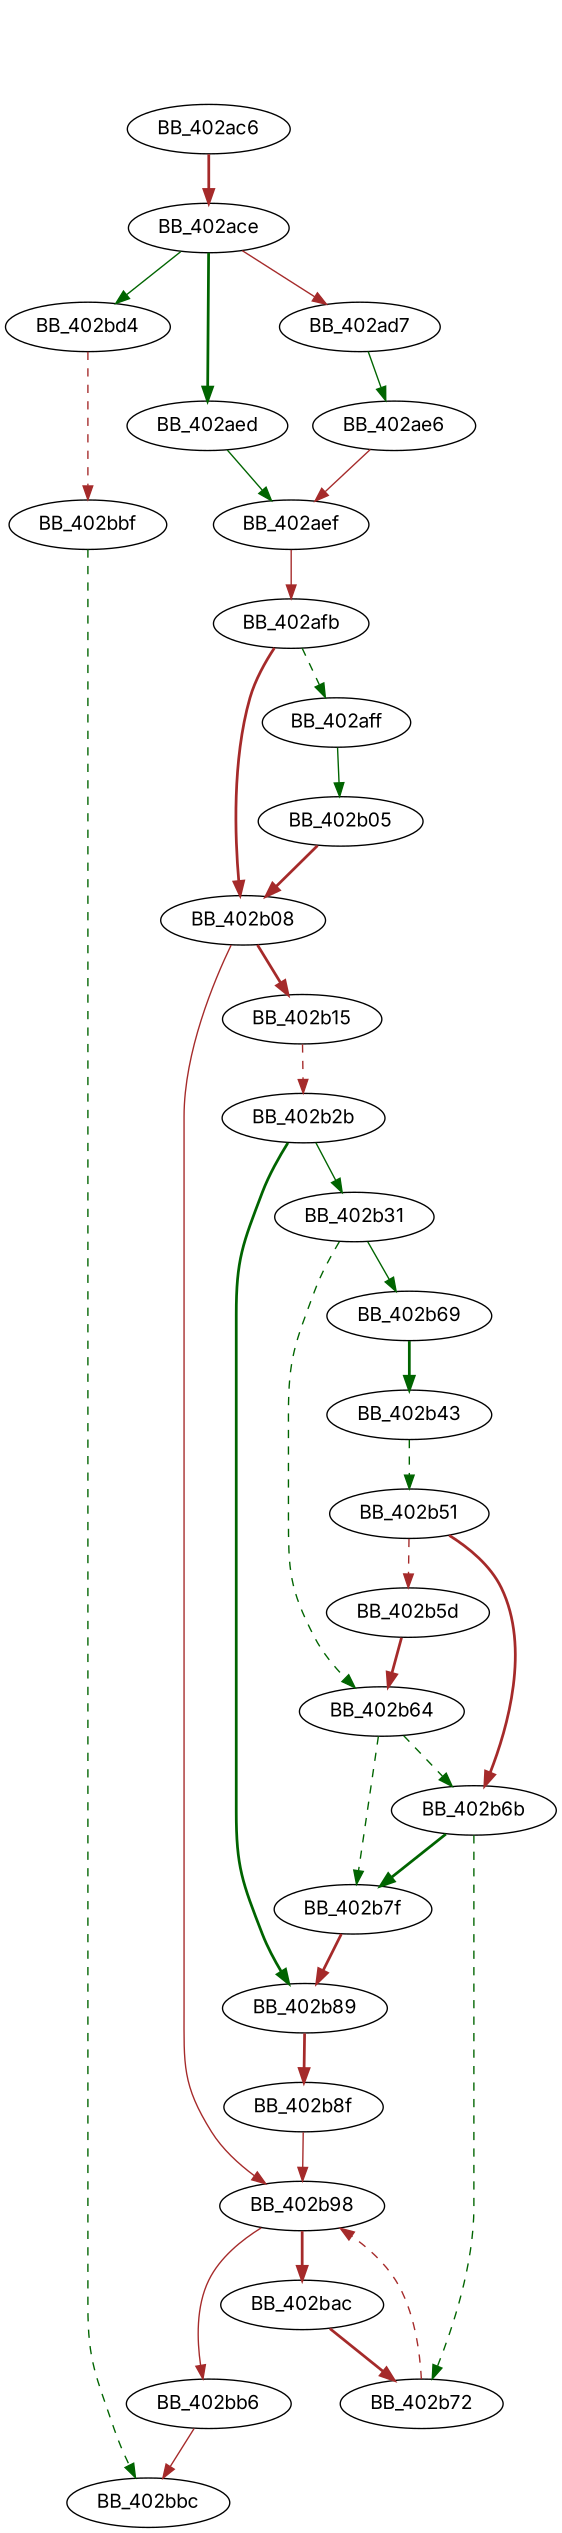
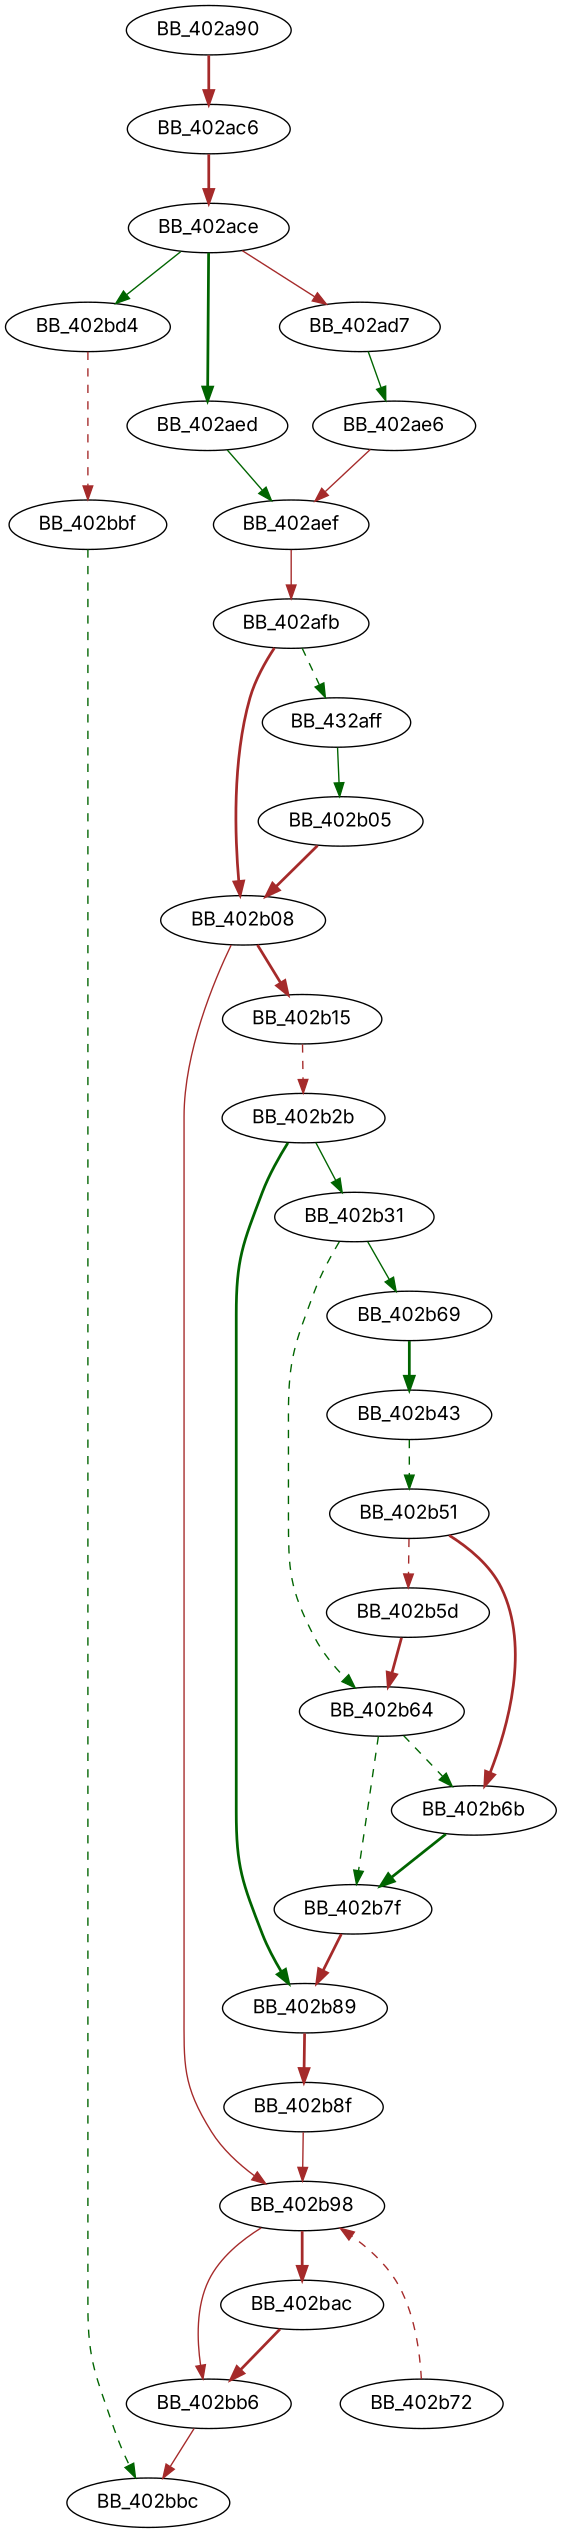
none -> (209, 30)
(337, 723) -> (337, 723)
(474, 2103) -> none
(357, 2350) -> (260, 2349)
